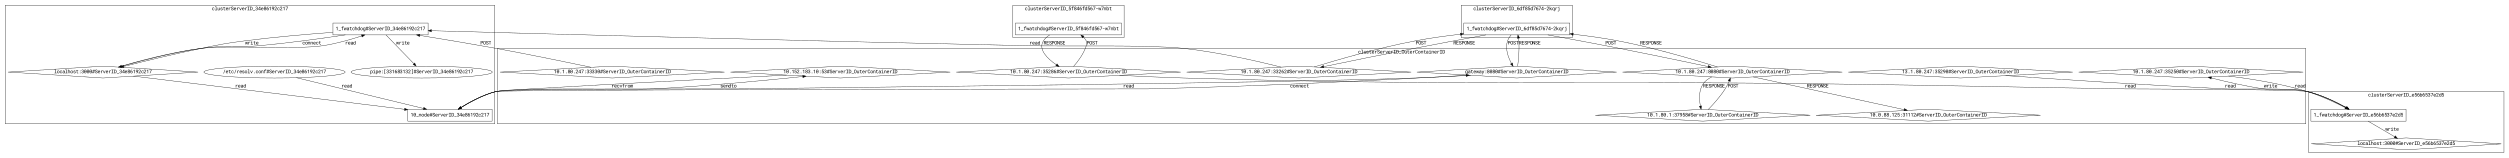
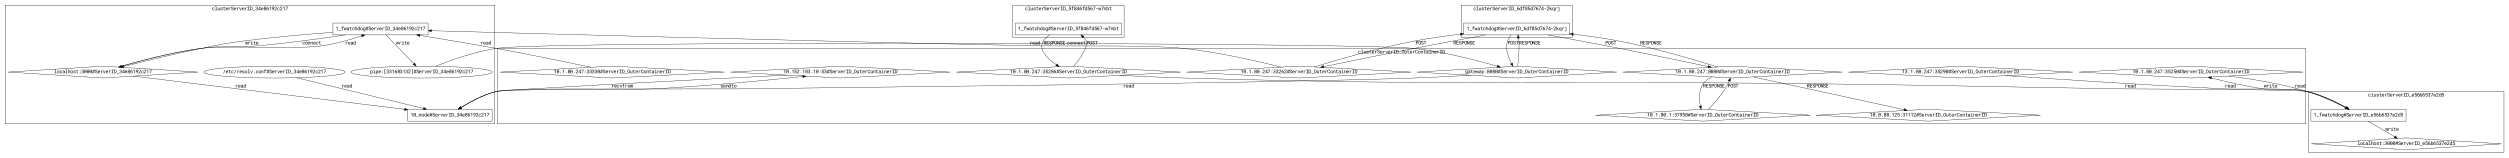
(486, 43) -> (486, 43)
(960, 89) -> (1019, 43)
